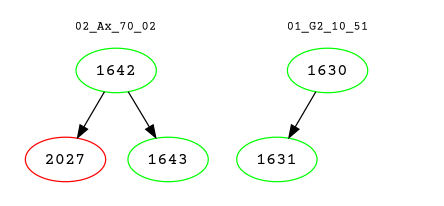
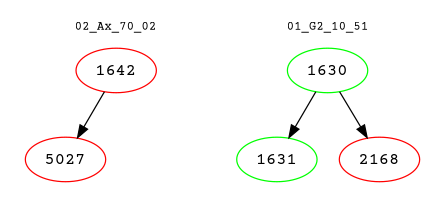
(116, 70) -> (116, 70)
(66, 159) -> (66, 159)
(168, 159) -> none
none -> (379, 159)
